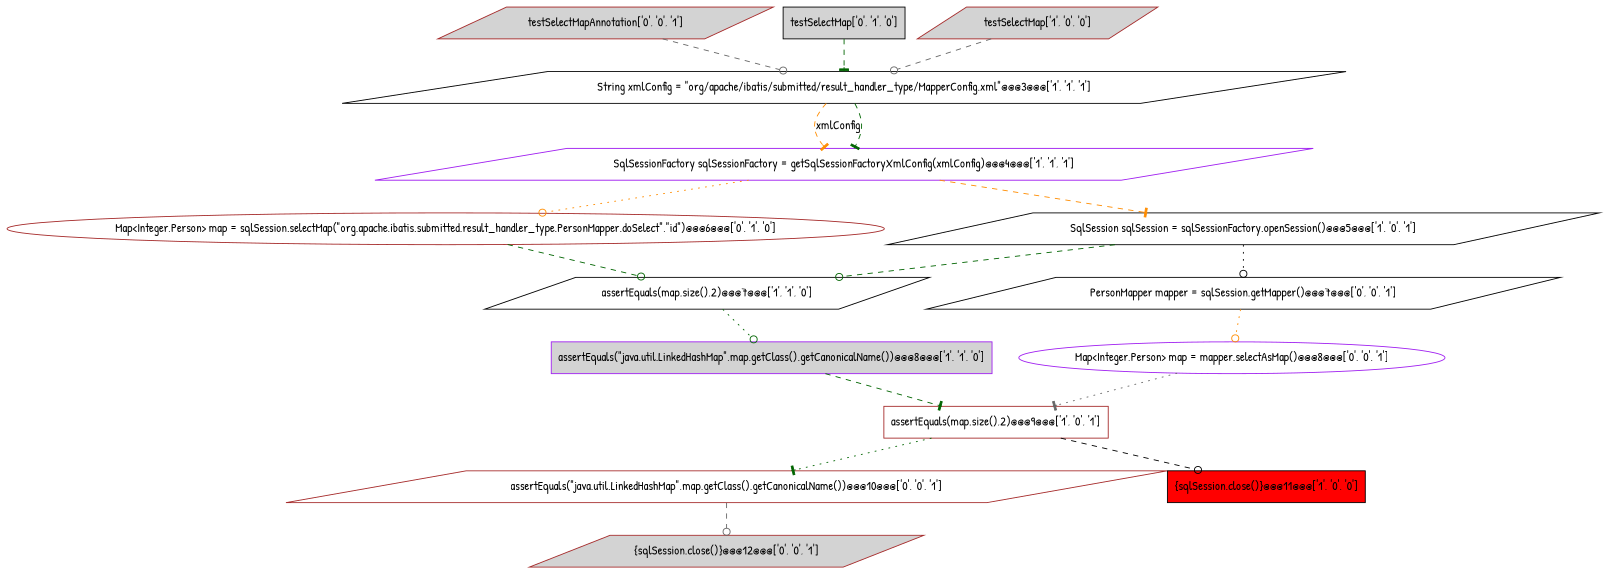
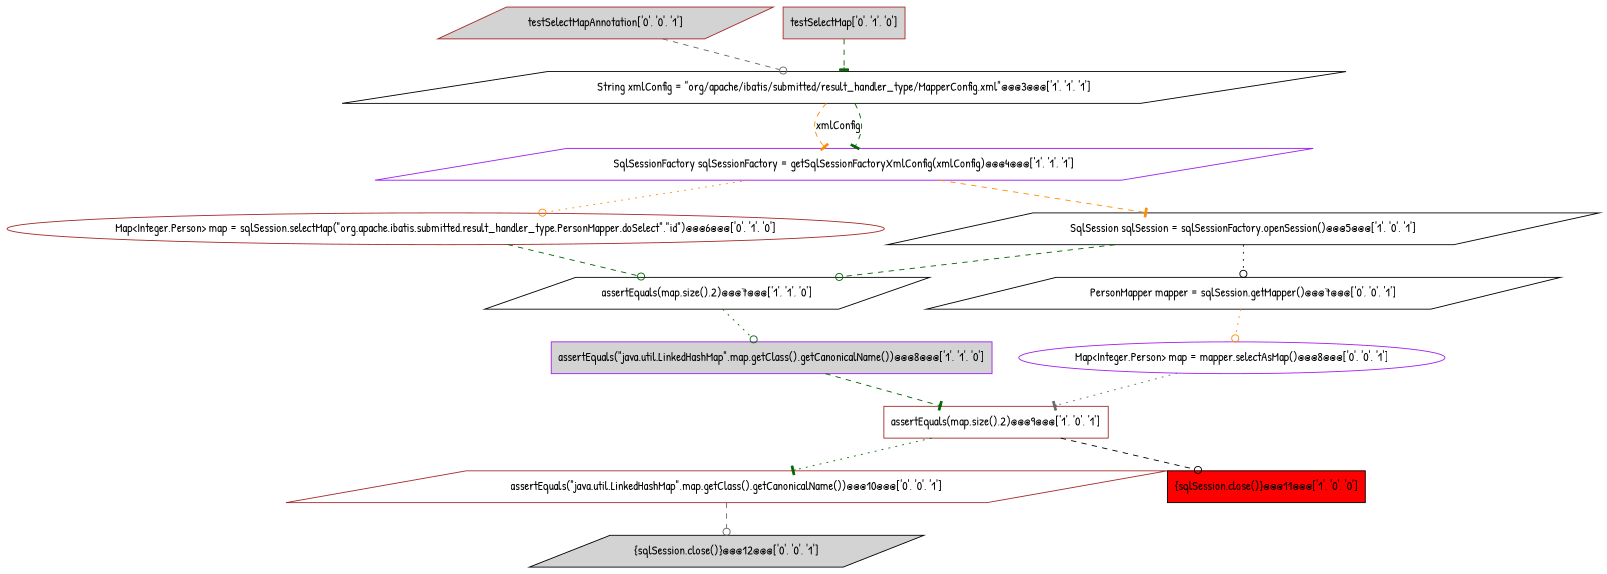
(844, 23) -> (844, 23)
(1038, 23) -> none
(727, 551) -> (727, 551)
